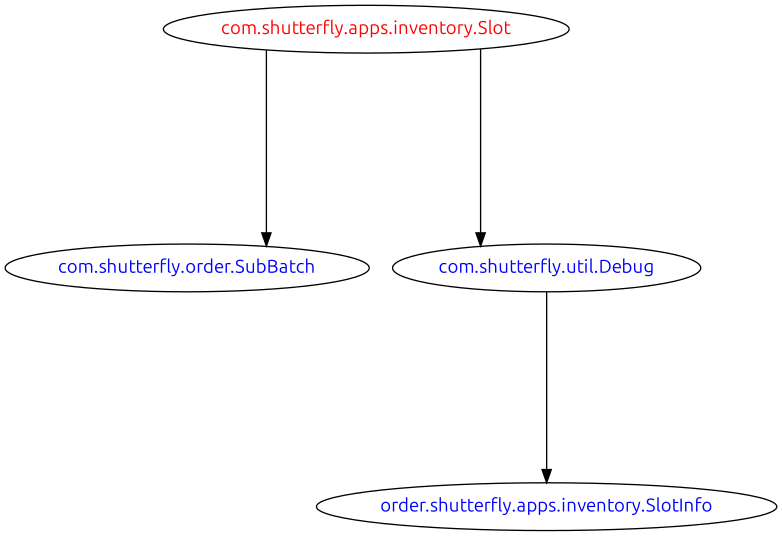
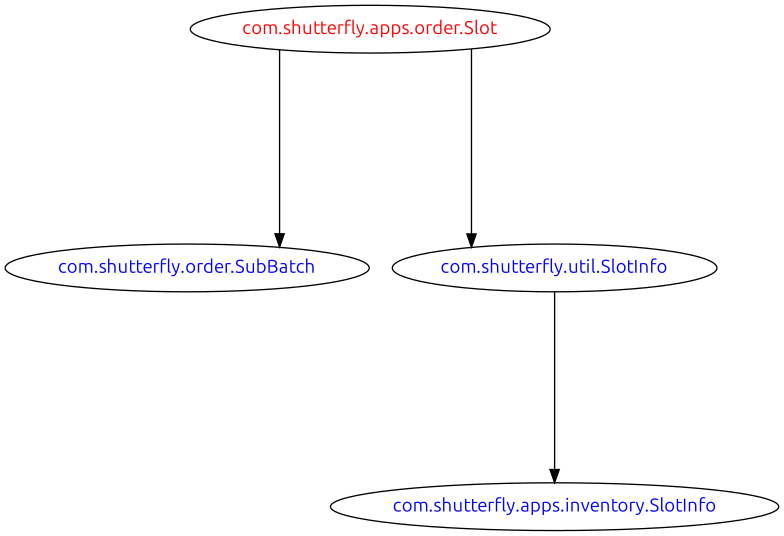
(366, 29) -> (370, 29)
(547, 268) -> (555, 268)
(547, 507) -> (555, 507)
